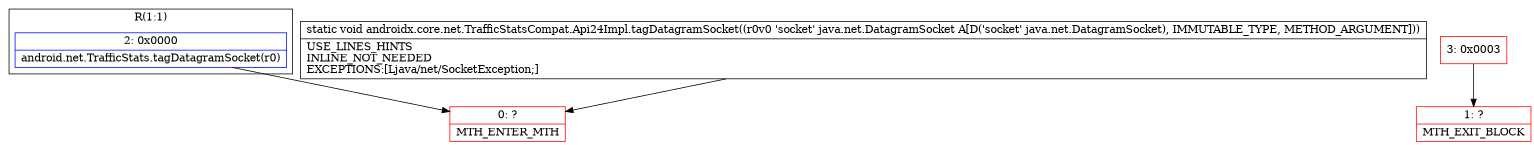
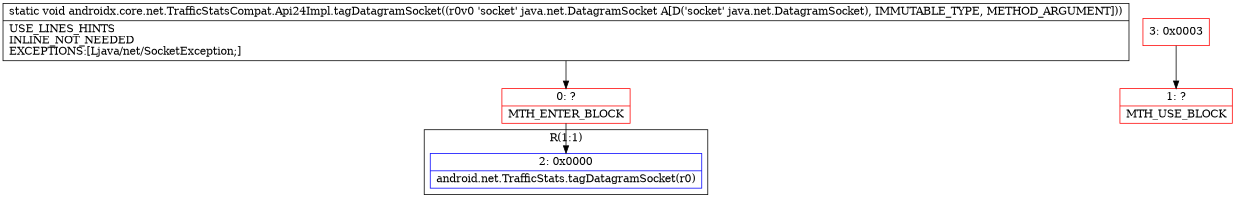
(337, 89) -> (566, 134)
(508, 132) -> (566, 114)
(1474, 132) -> (1176, 114)
